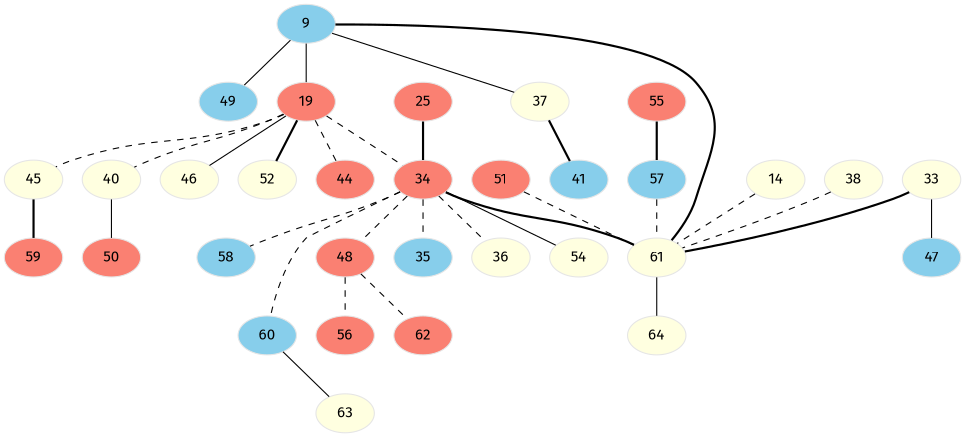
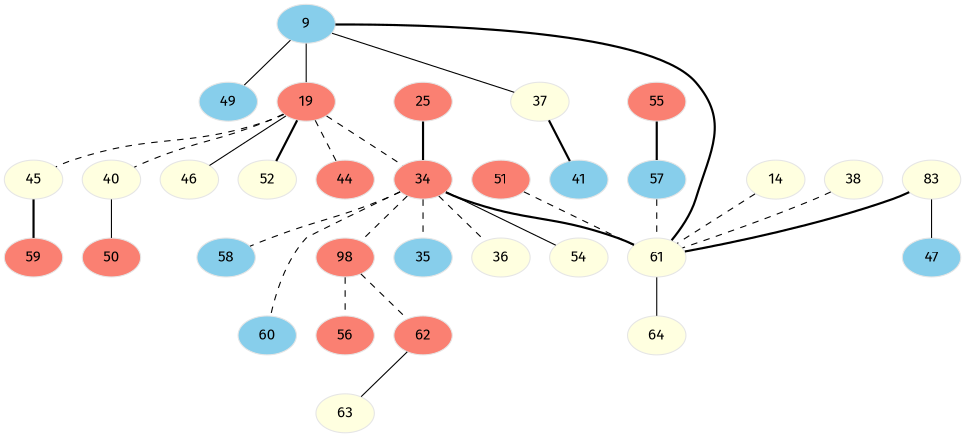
(932, 180) -> (932, 180)
(345, 258) -> (345, 258)
(306, 374) -> (384, 374)
